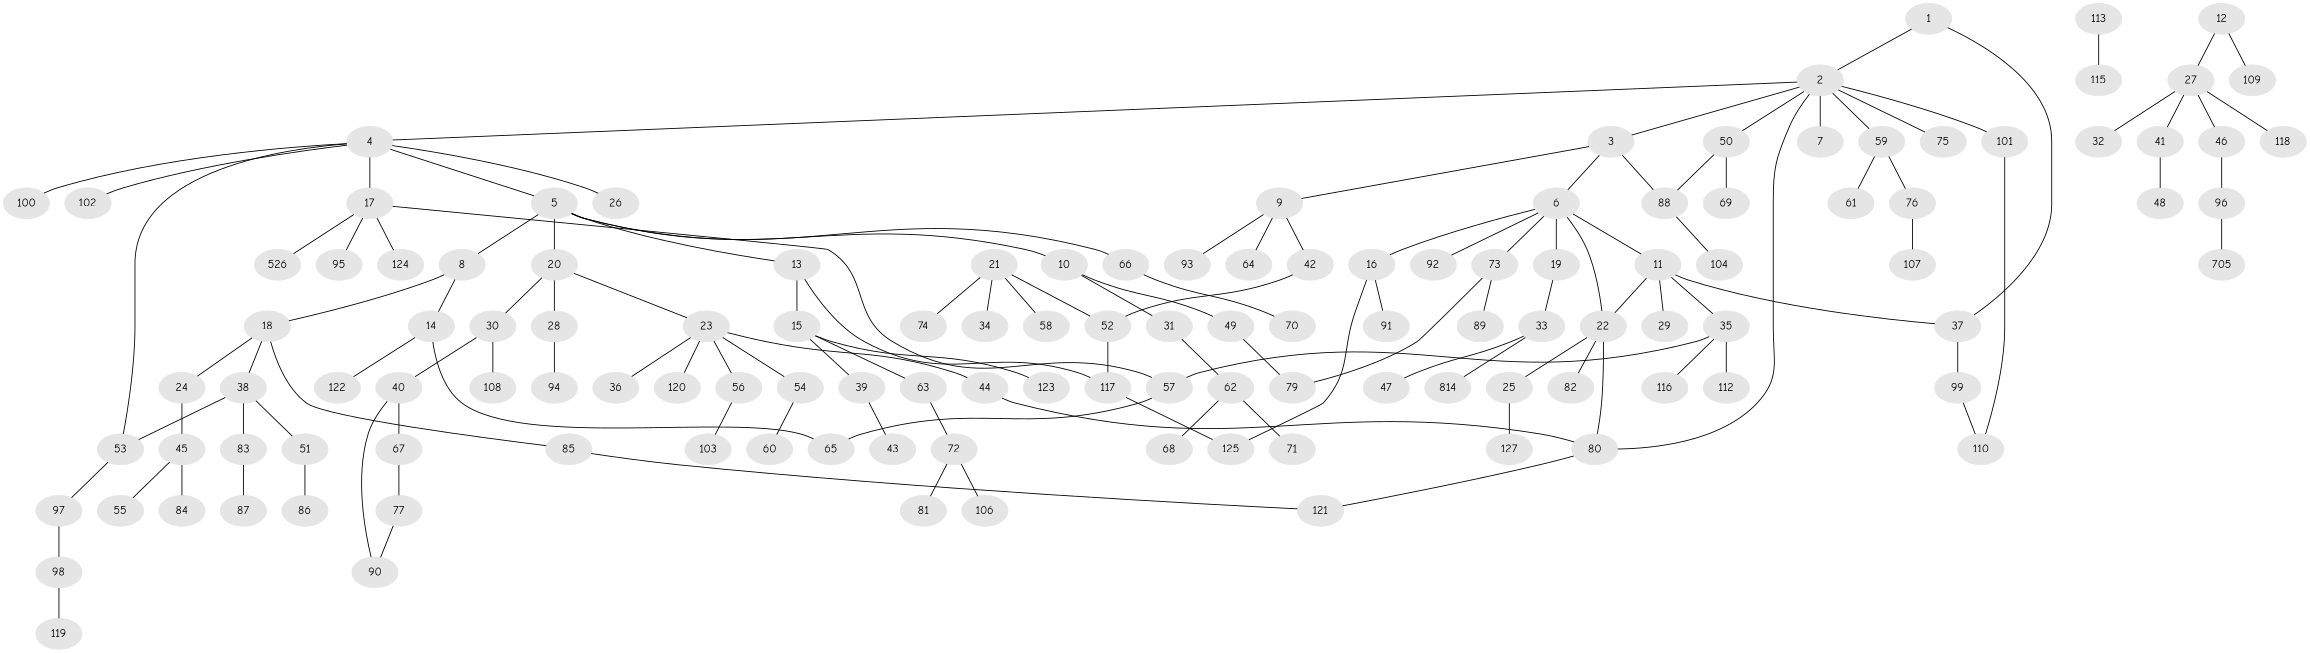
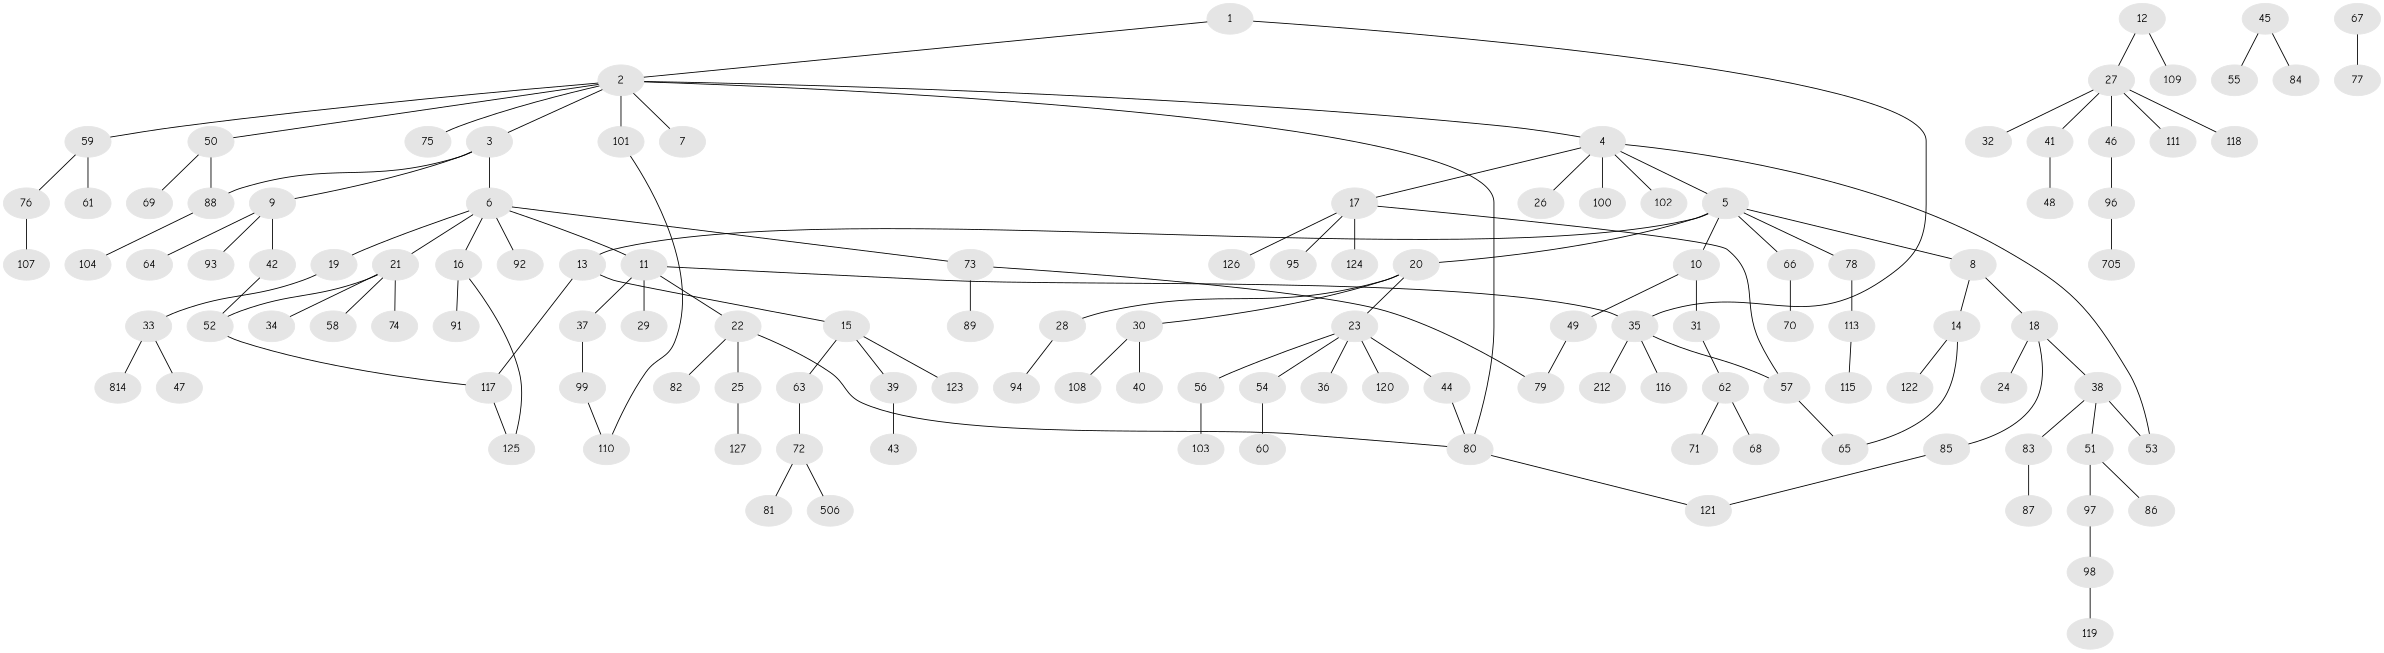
none -> (2173, 142)
(2052, 162) -> (1792, 84)
(1591, 261) -> (442, 234)
(278, 265) -> (1232, 265)
none -> (1852, 265)
(1726, 388) -> (1602, 388)
(182, 413) -> none
(399, 419) -> none
(90, 480) -> (2090, 480)
(985, 511) -> (830, 511)
(375, 572) -> none
